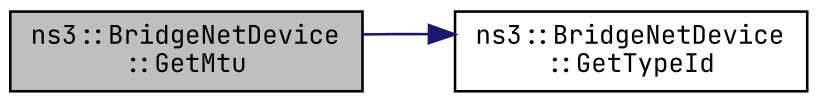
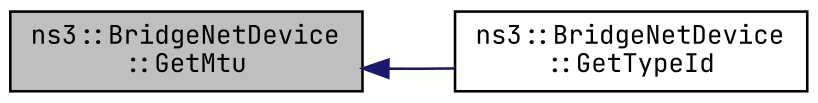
(396, 34) -> (422, 69)
